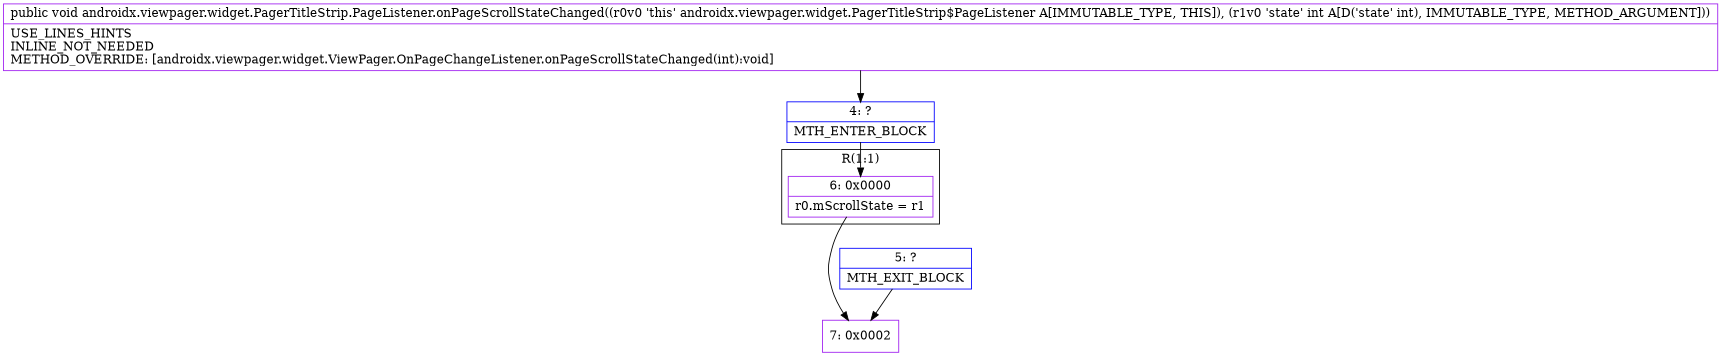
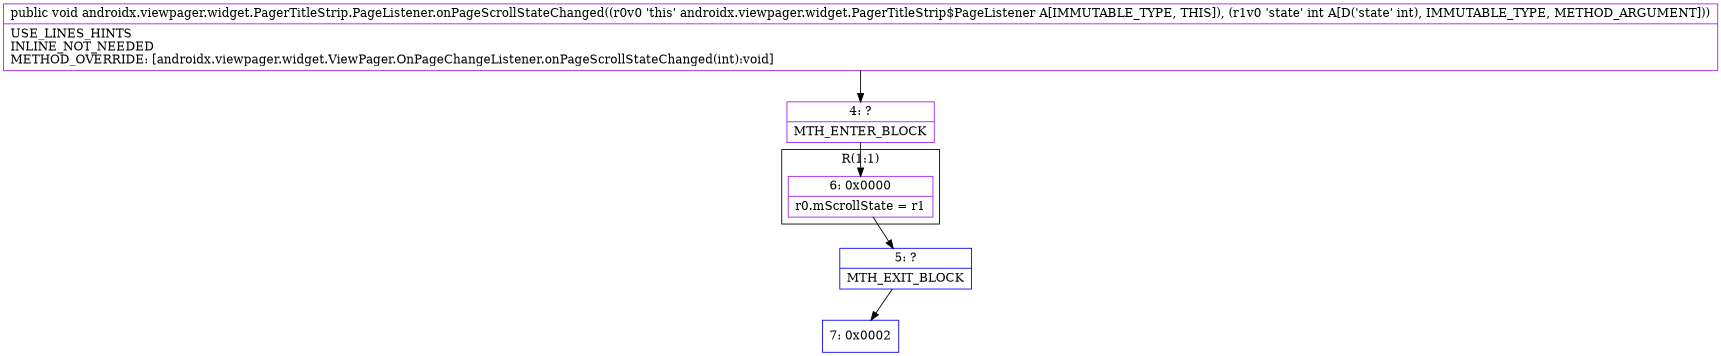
(861, 122) -> (861, 122)
(829, 265) -> (881, 230)
(861, 336) -> (861, 336)
